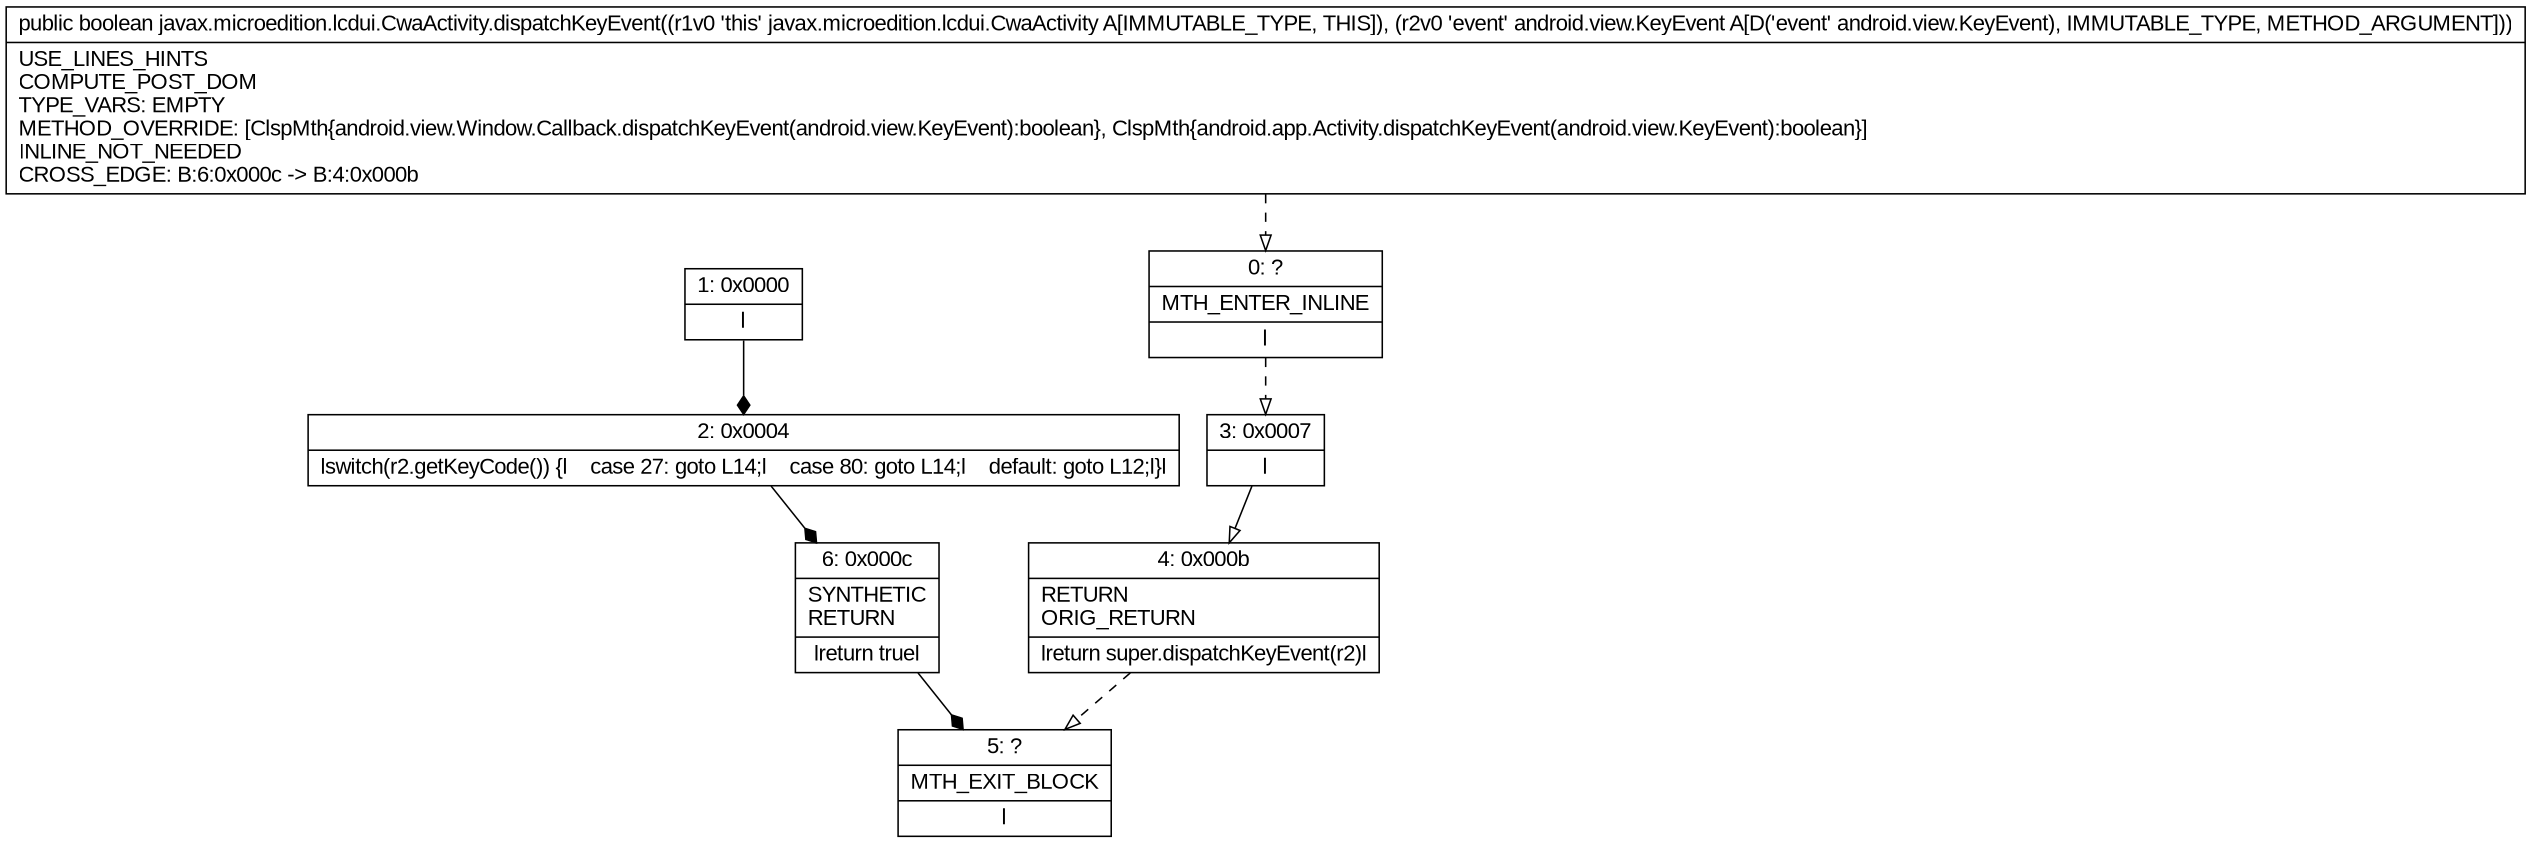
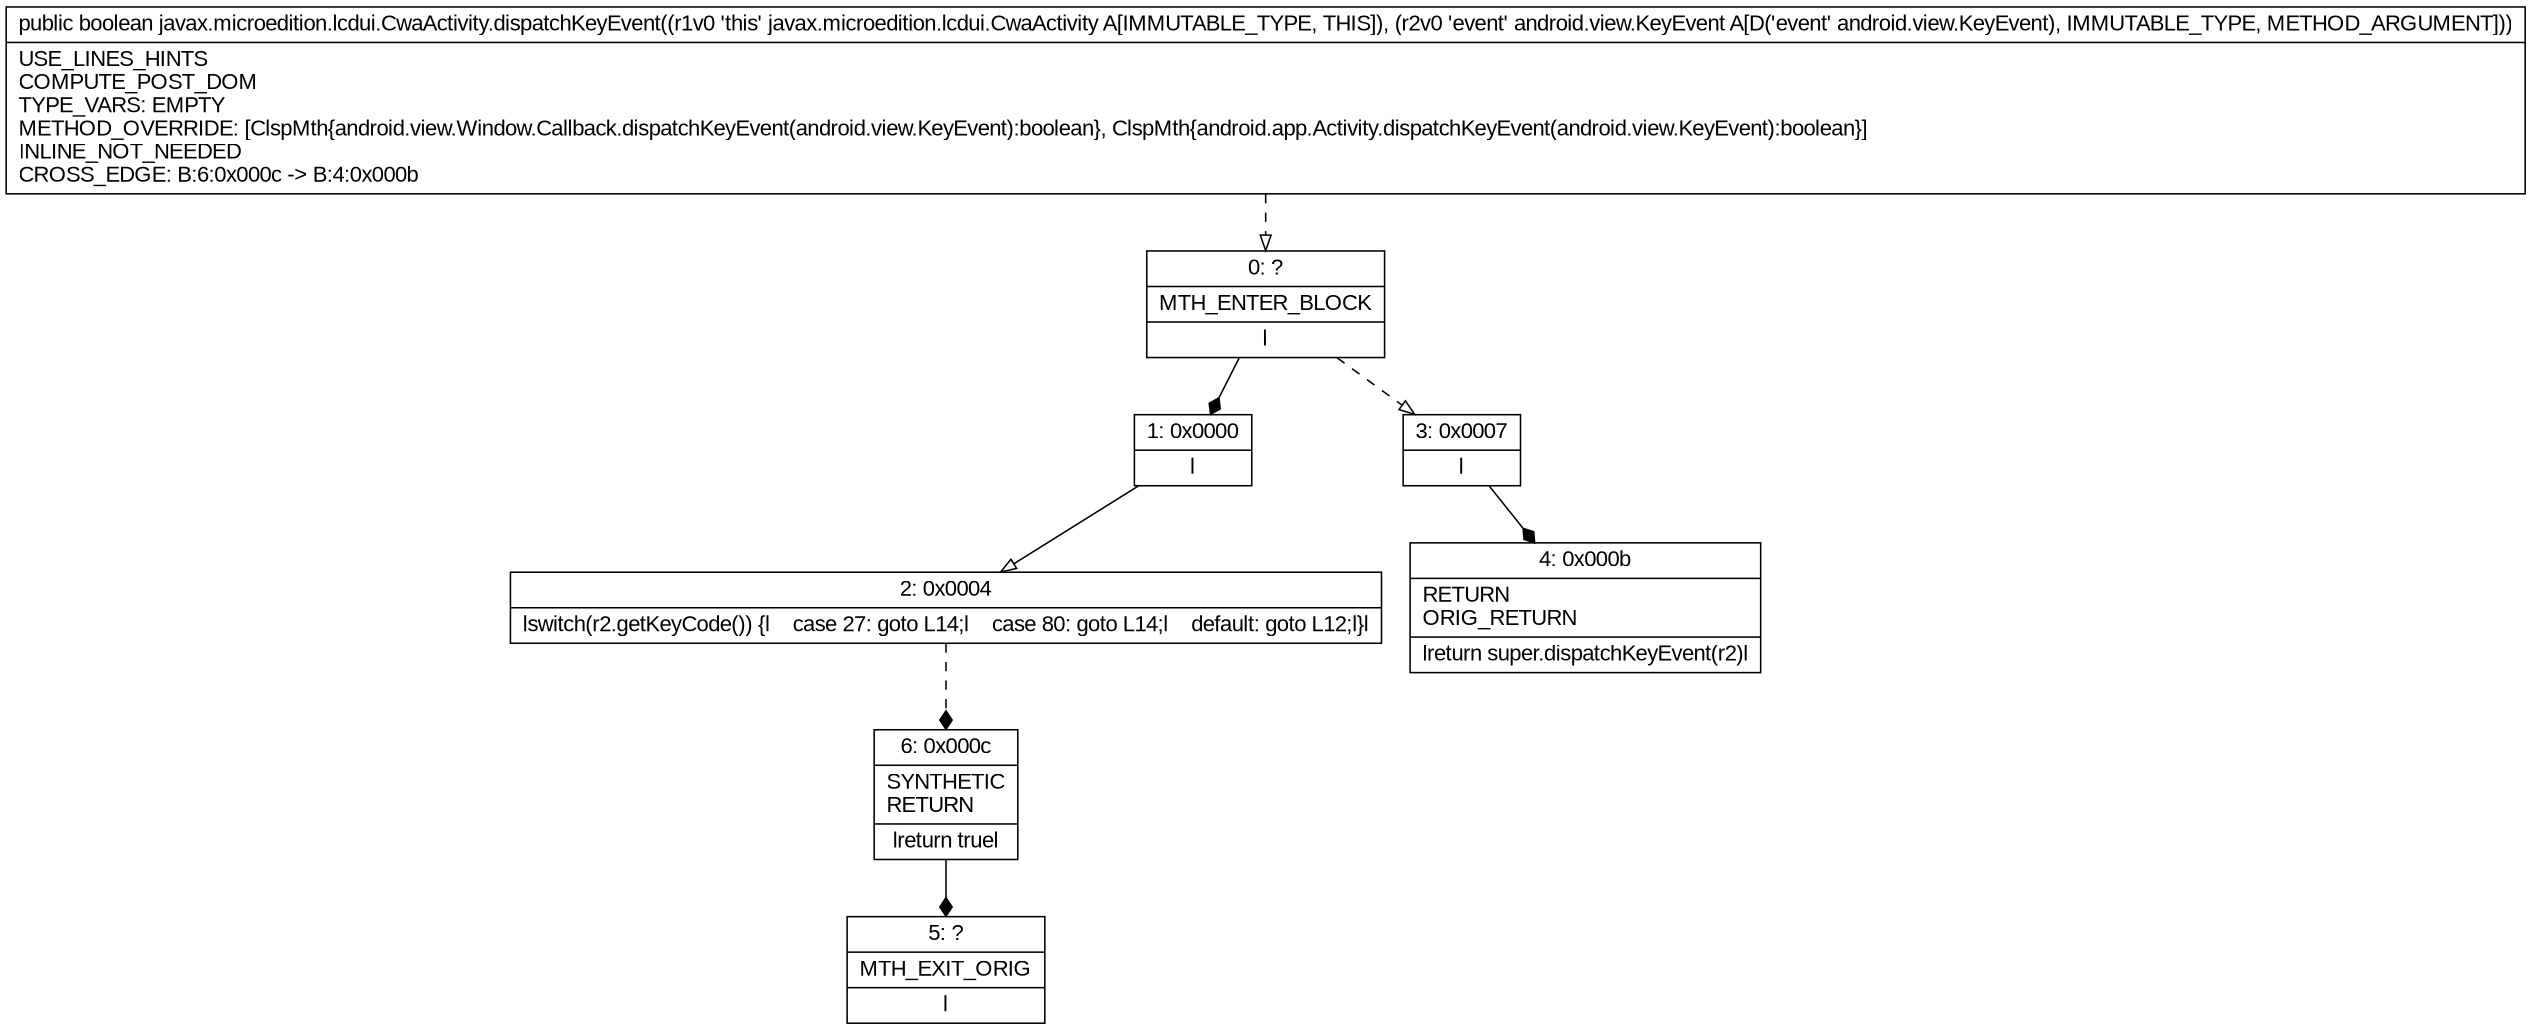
(1266, 303) -> (1266, 303)
(744, 368) -> (1076, 525)
none -> (1229, 378)
(788, 507) -> (946, 677)
(1244, 507) -> (1506, 507)
(1104, 696) -> none
(1005, 782) -> (946, 969)
